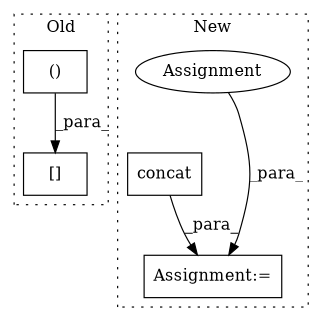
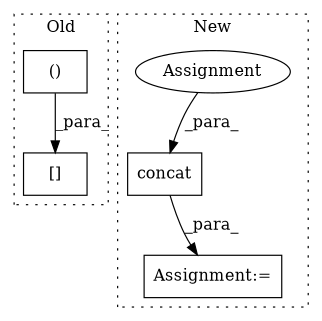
(250, 168) -> (184, 116)
